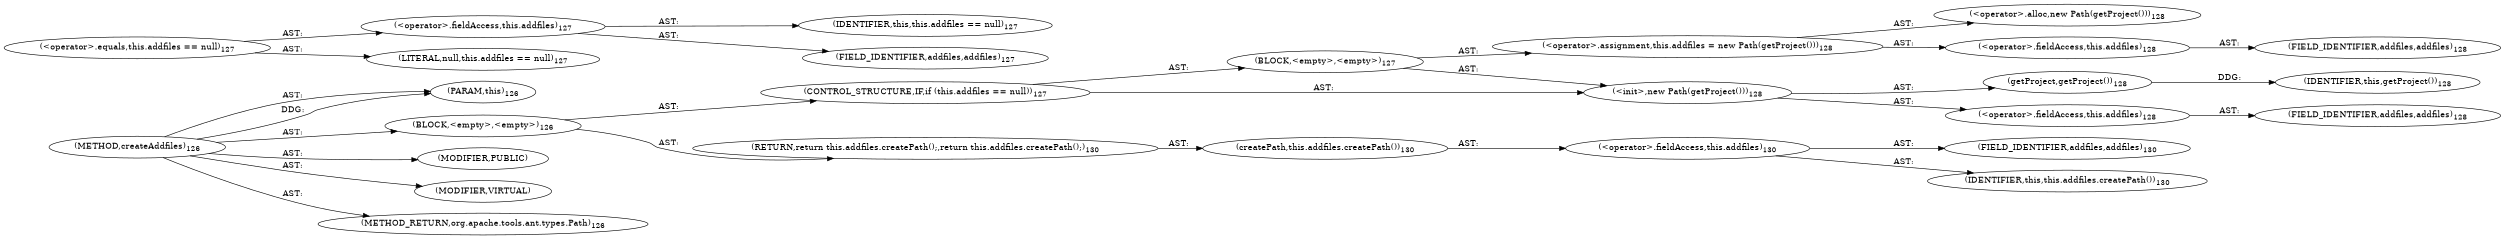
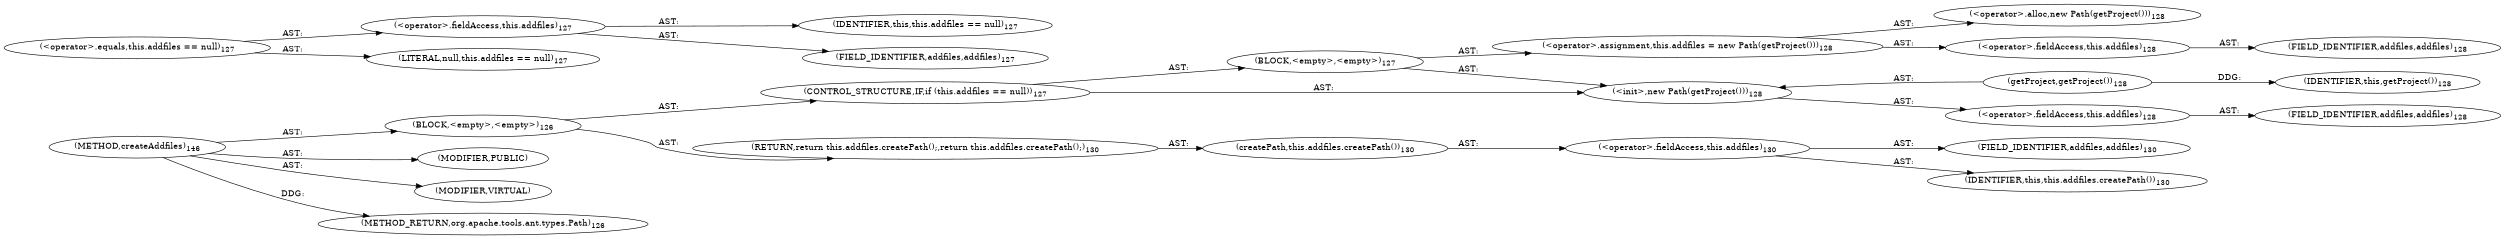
(483, 92) -> none
(1890, 93) -> (1884, 83)
(193, 146) -> (193, 146)
(294, 194) -> (294, 194)
